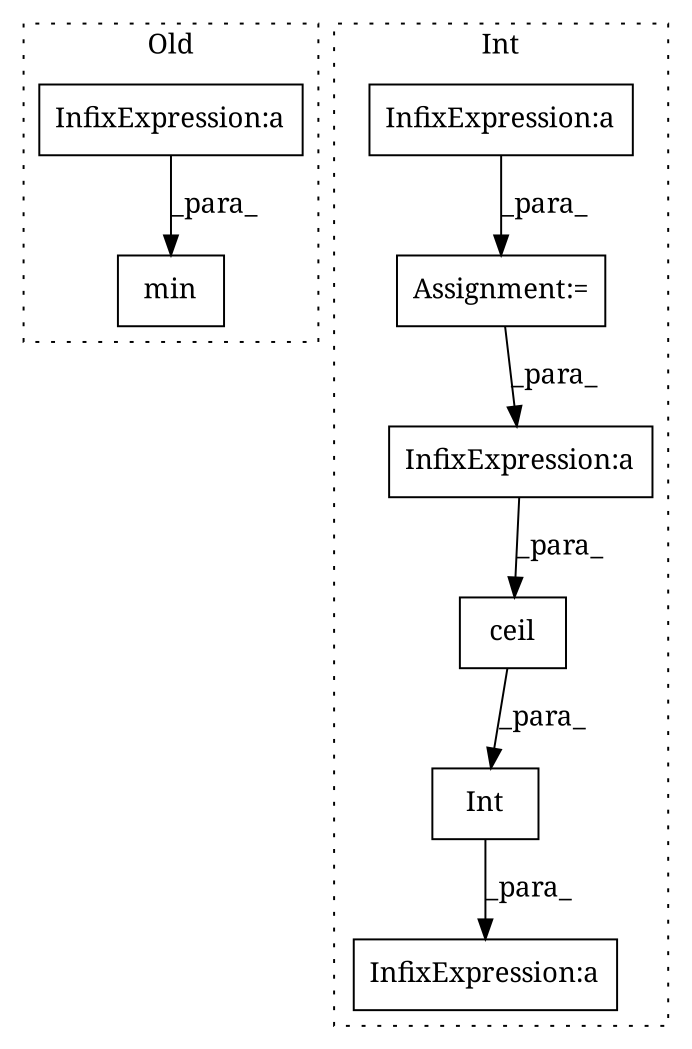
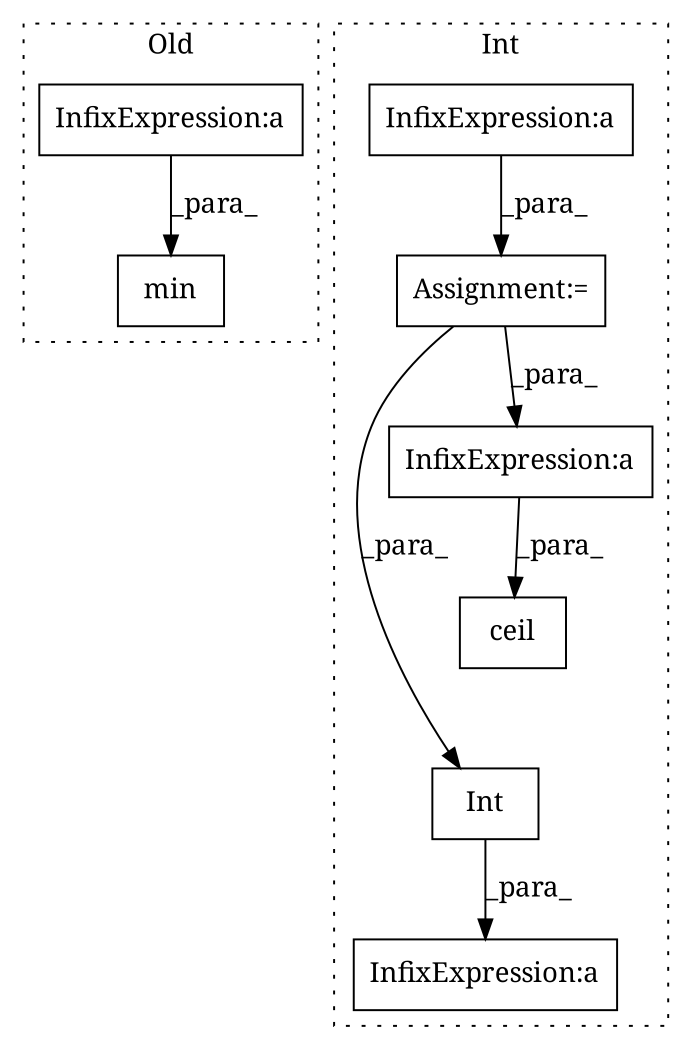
(501, 708) -> (360, 533)
